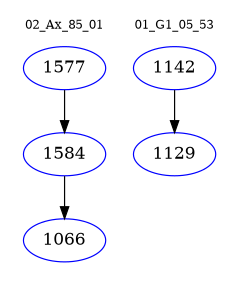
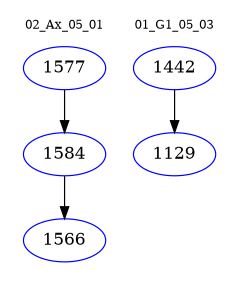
(65, 26) -> (65, 26)
(175, 26) -> (175, 26)
(175, 68) -> (175, 68)
(65, 240) -> (65, 240)
